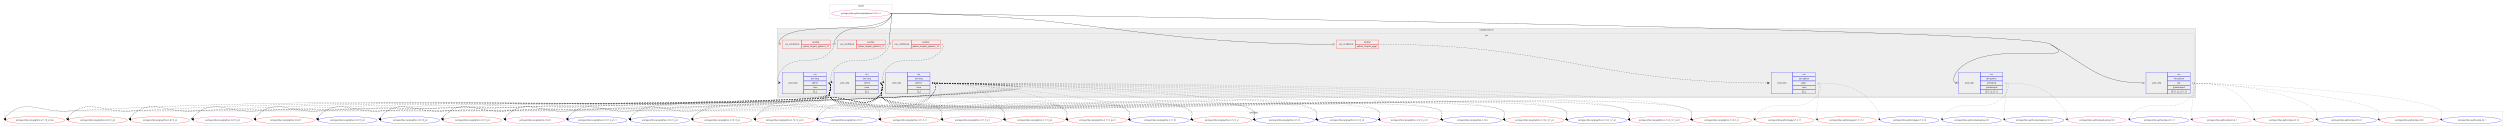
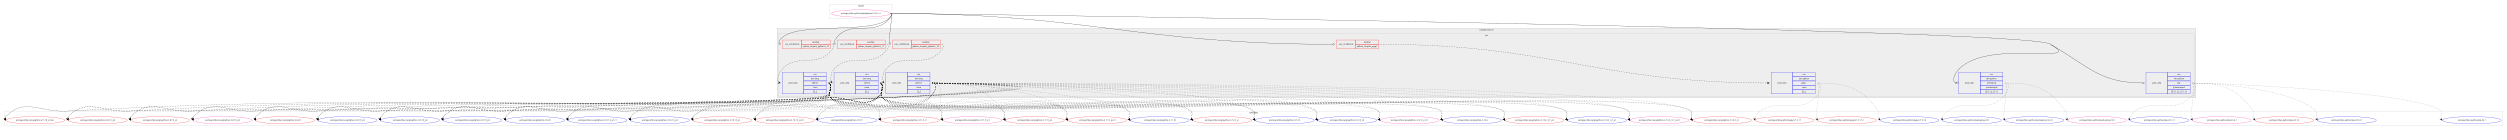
(473, 120) -> (473, 120)
(535, 120) -> (535, 120)
(2409, 120) -> none
